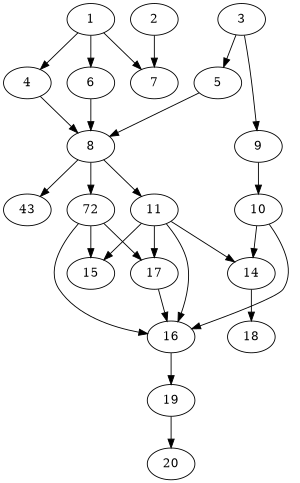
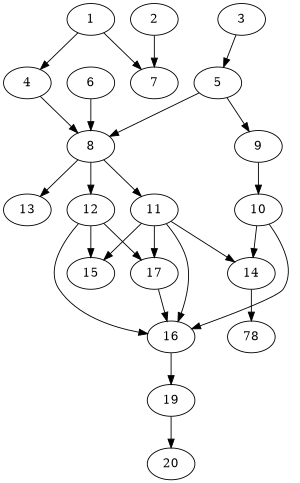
(91, 47) -> none
(251, 78) -> (236, 111)
(27, 210) -> (27, 210)
(91, 210) -> (91, 210)
(251, 337) -> (251, 337)
